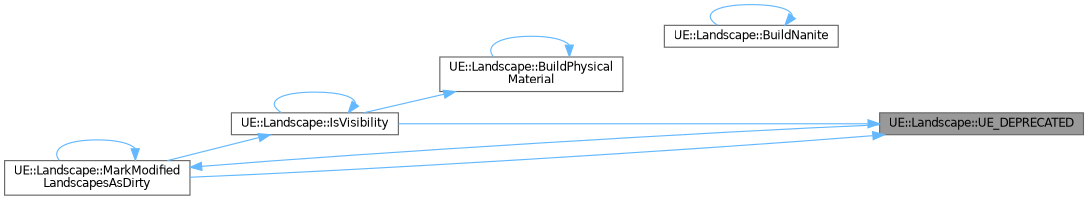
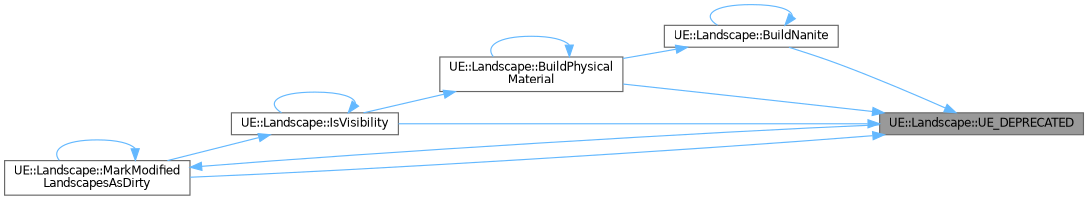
none -> (649, 54)
none -> (868, 75)
none -> (748, 98)
